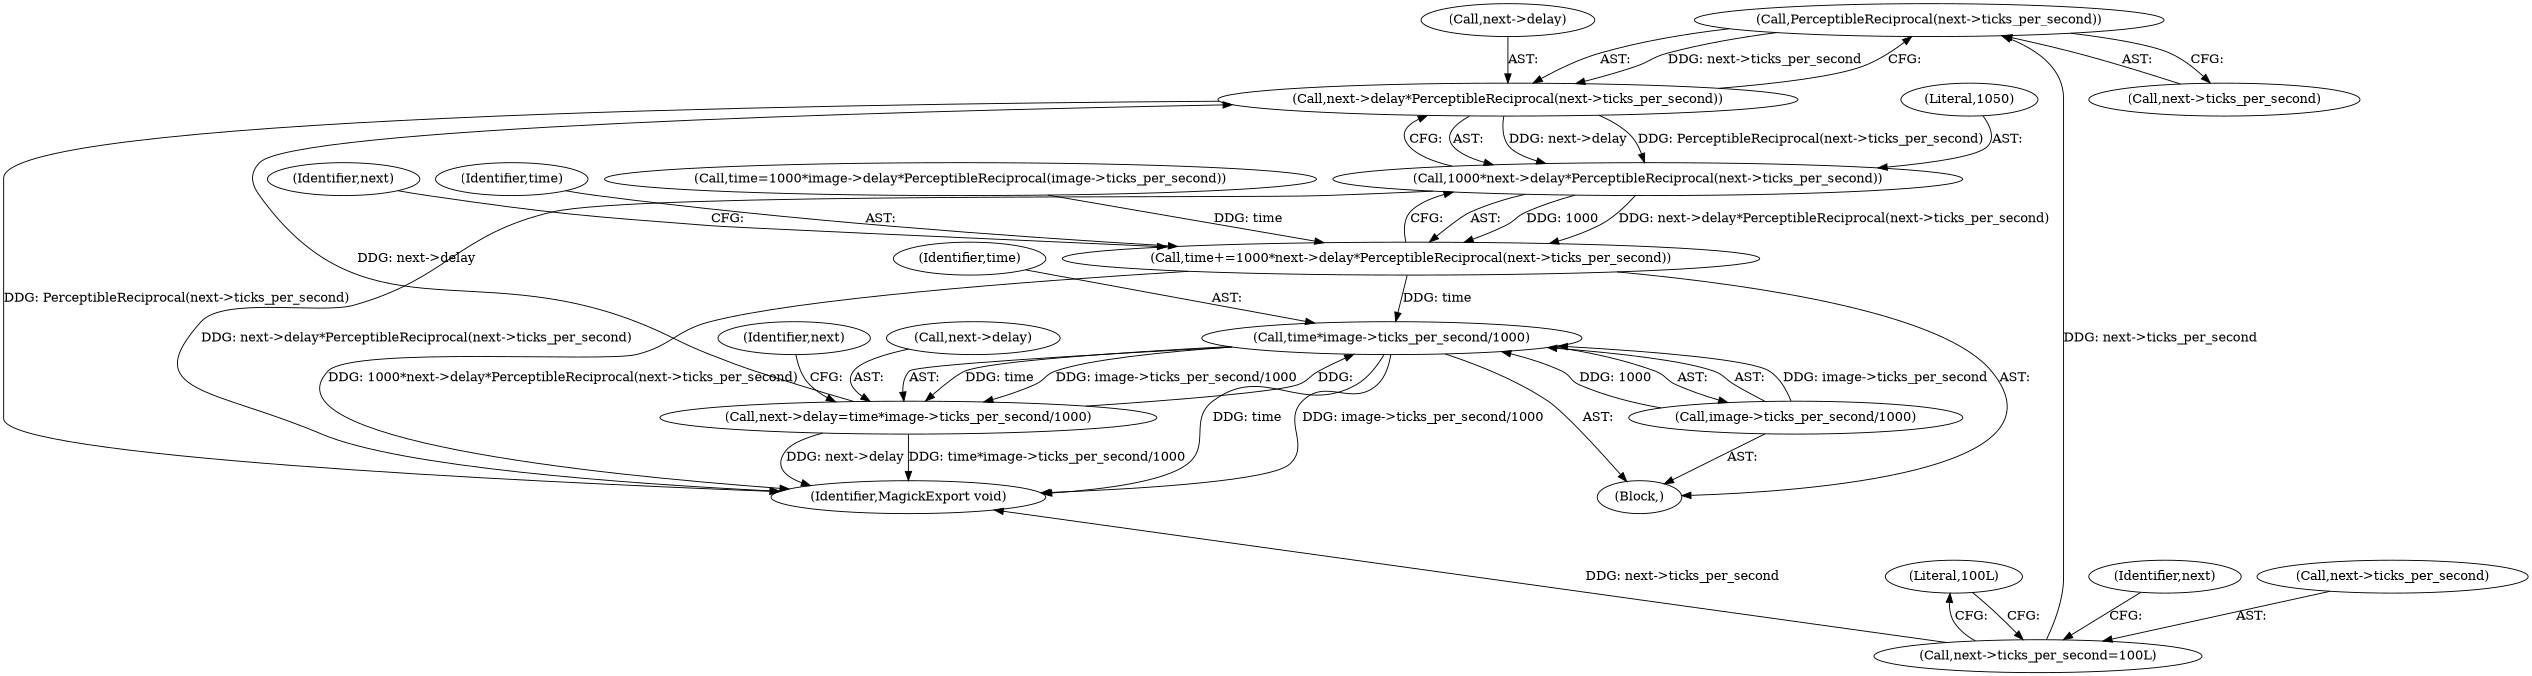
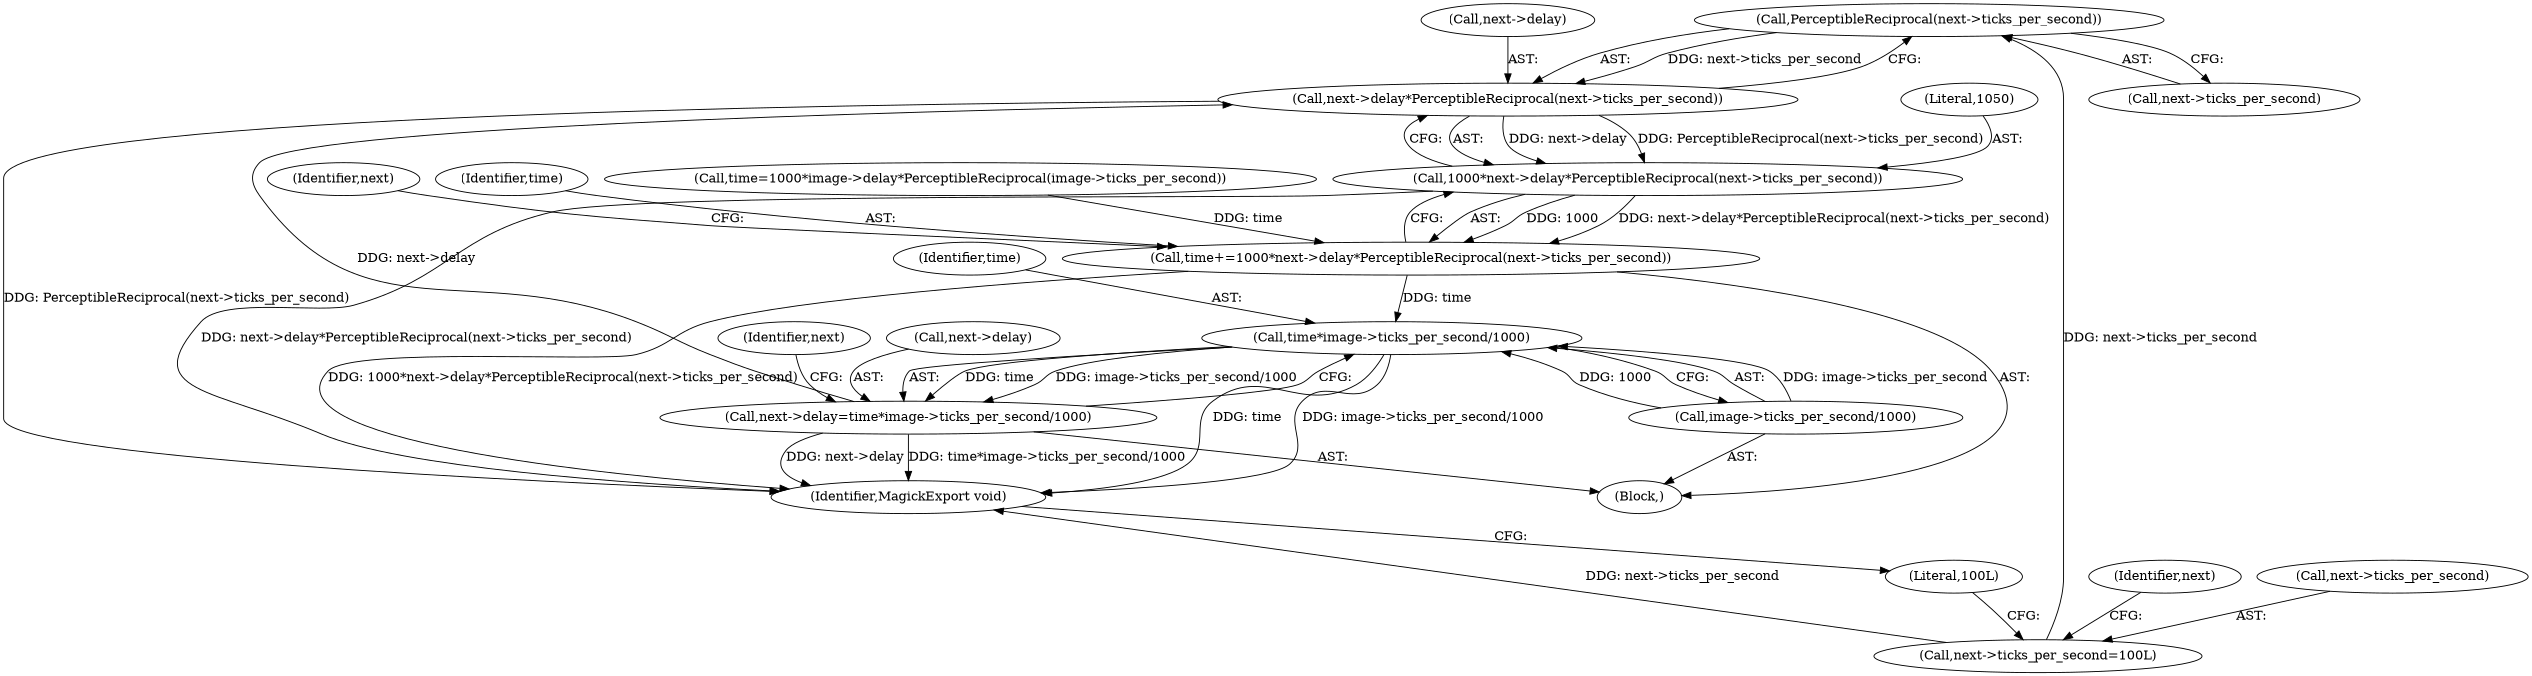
(1337, 378) -> (1337, 378)
(1695, 378) -> (1695, 378)
(1544, 398) -> (1312, 461)
(1956, 625) -> (1451, 538)
